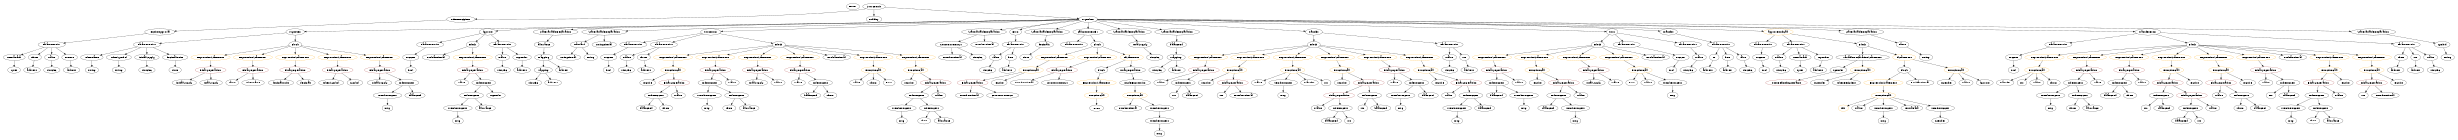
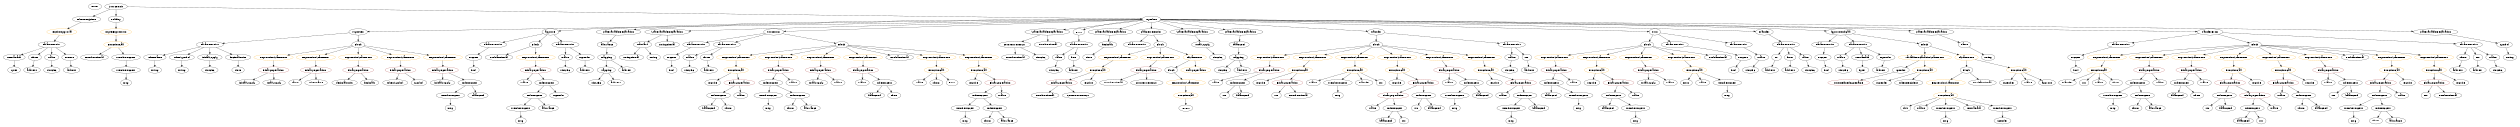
(160, 32) -> (62, 32)
(1778, 32) -> (1841, 32)
(1863, 57) -> (1925, 57)
(1130, 70) -> (1196, 70)
(1132, 76) -> (116, 25)
(1135, 83) -> (116, 32)
(1843, 108) -> (1906, 108)
